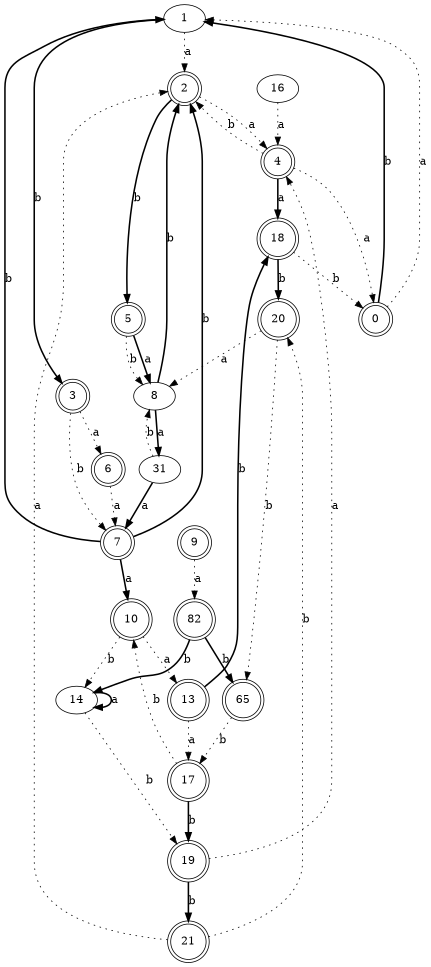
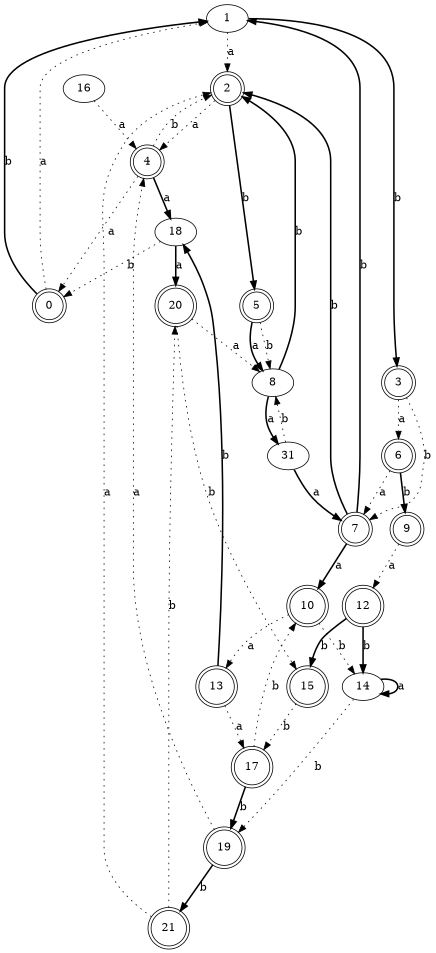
(278, 239) -> (176, 232)
(282, 279) -> (179, 266)
none -> (402, 489)
(195, 620) -> (363, 606)
(243, 700) -> (308, 687)
